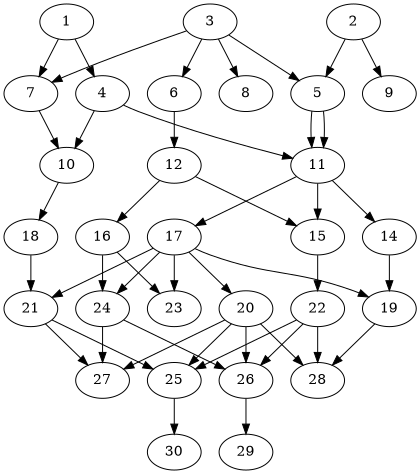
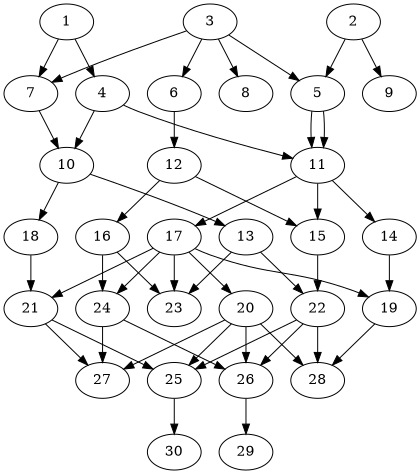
none -> (246, 237)
